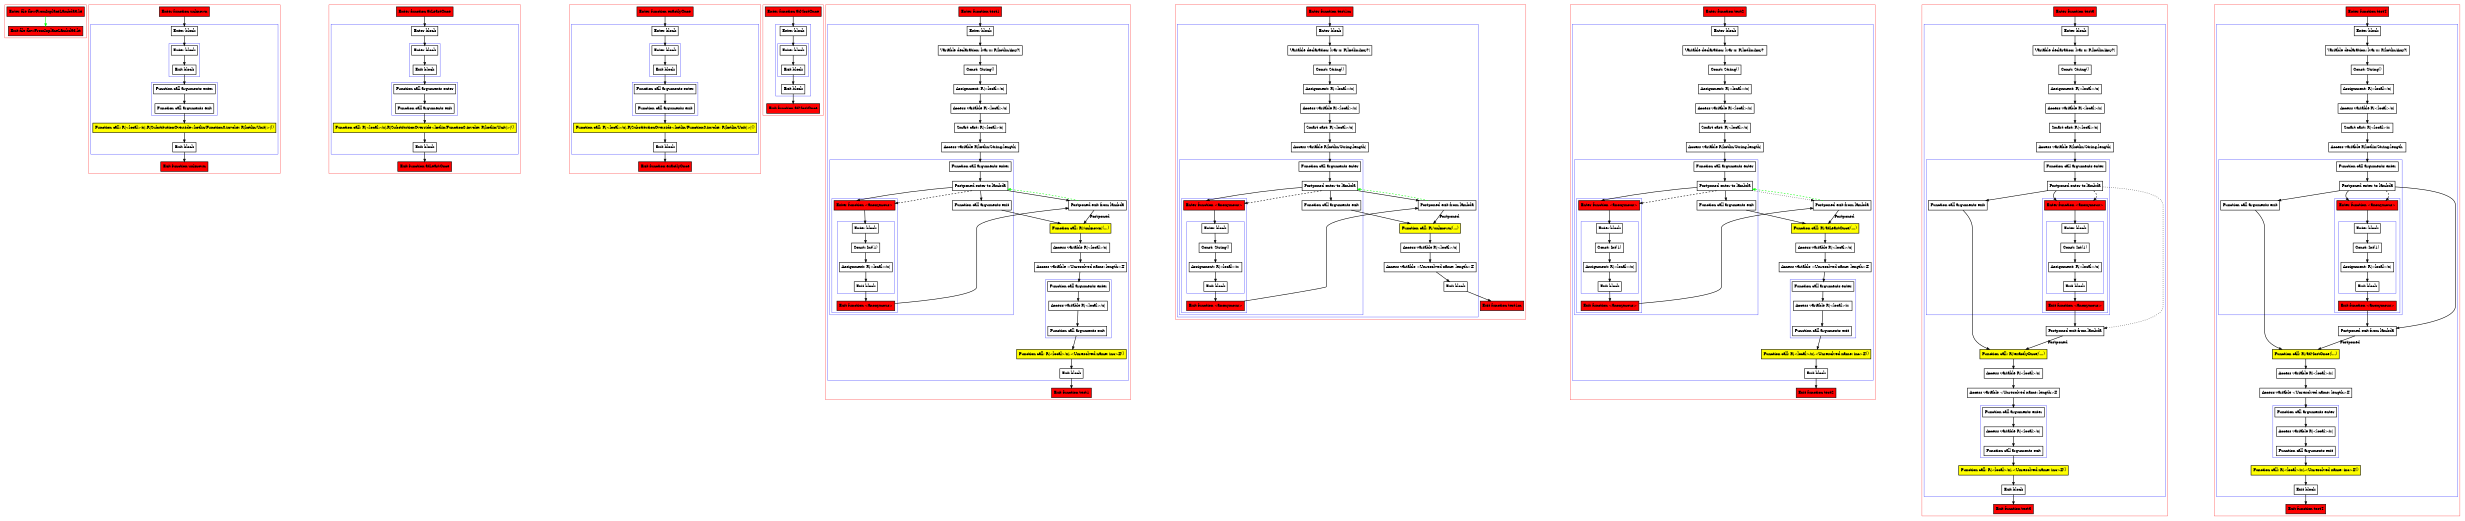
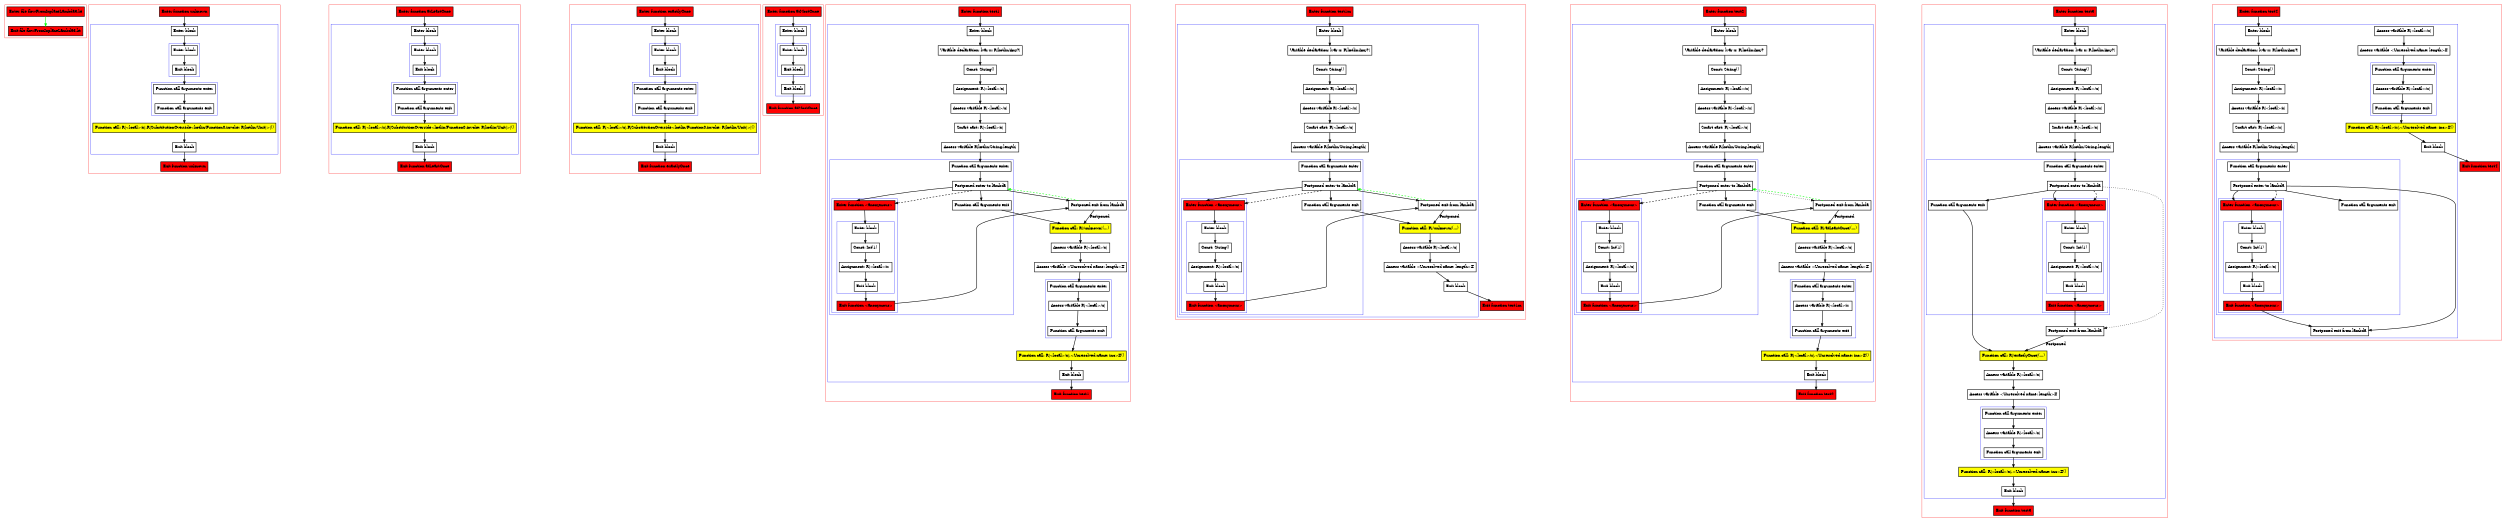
(2306, 354) -> none
